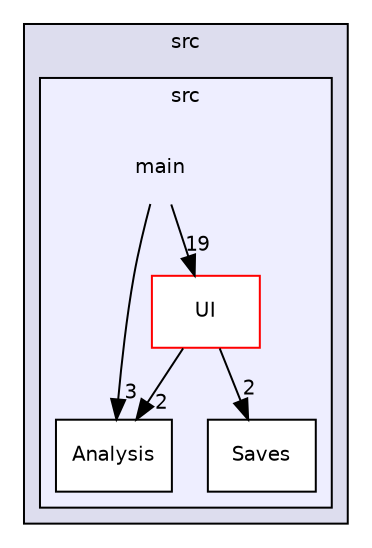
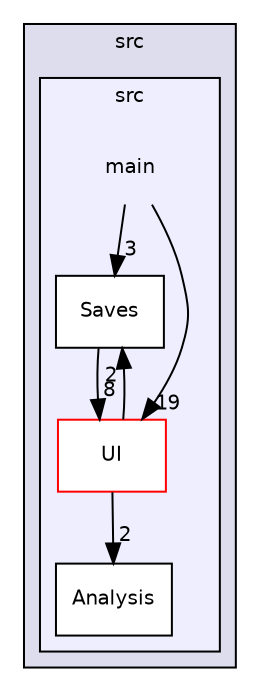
(130, 301) -> (121, 230)
none -> (97, 374)
